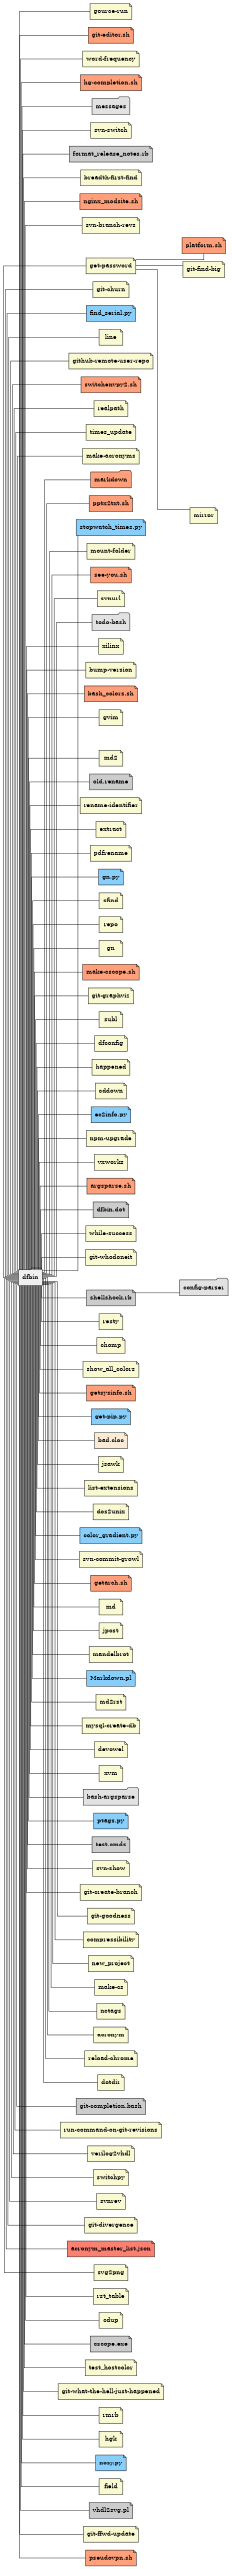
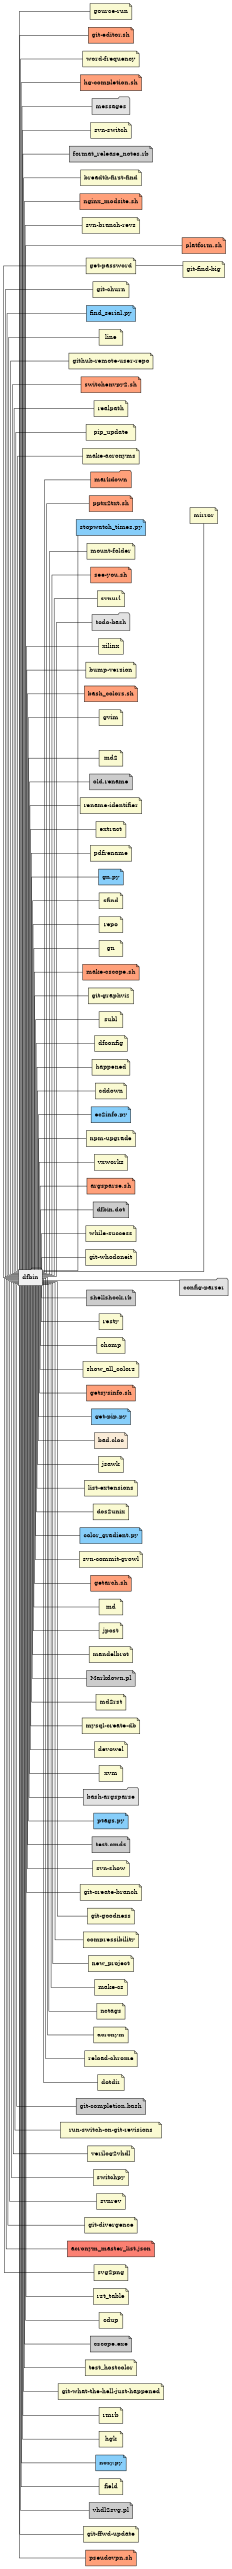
(173, 260) -> (26, 679)
(158, 395) -> (204, 978)
(111, 432) -> (111, 432)
(157, 1293) -> (111, 1281)
(111, 1678) -> (111, 1678)
(111, 2130) -> (111, 2130)
